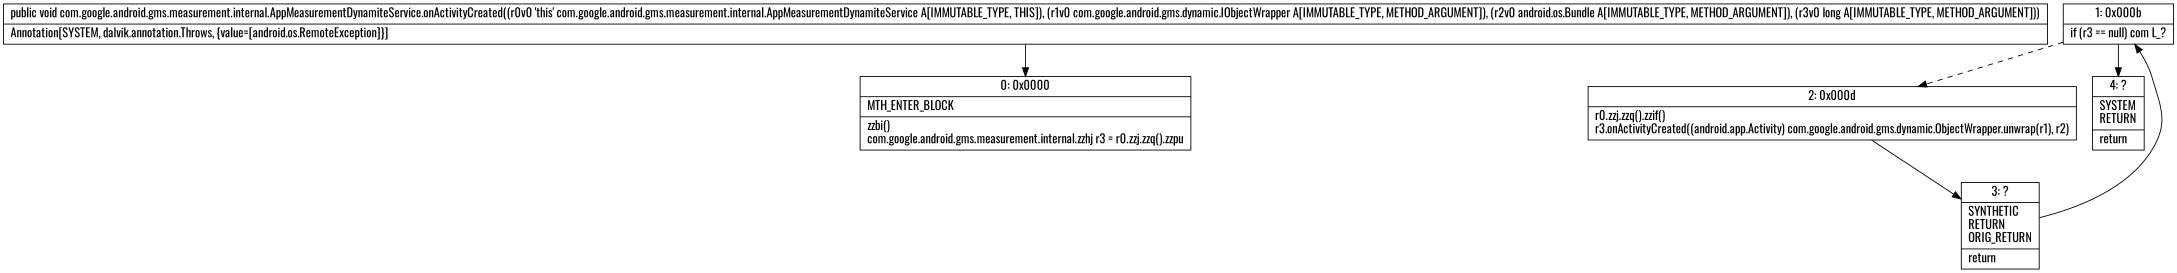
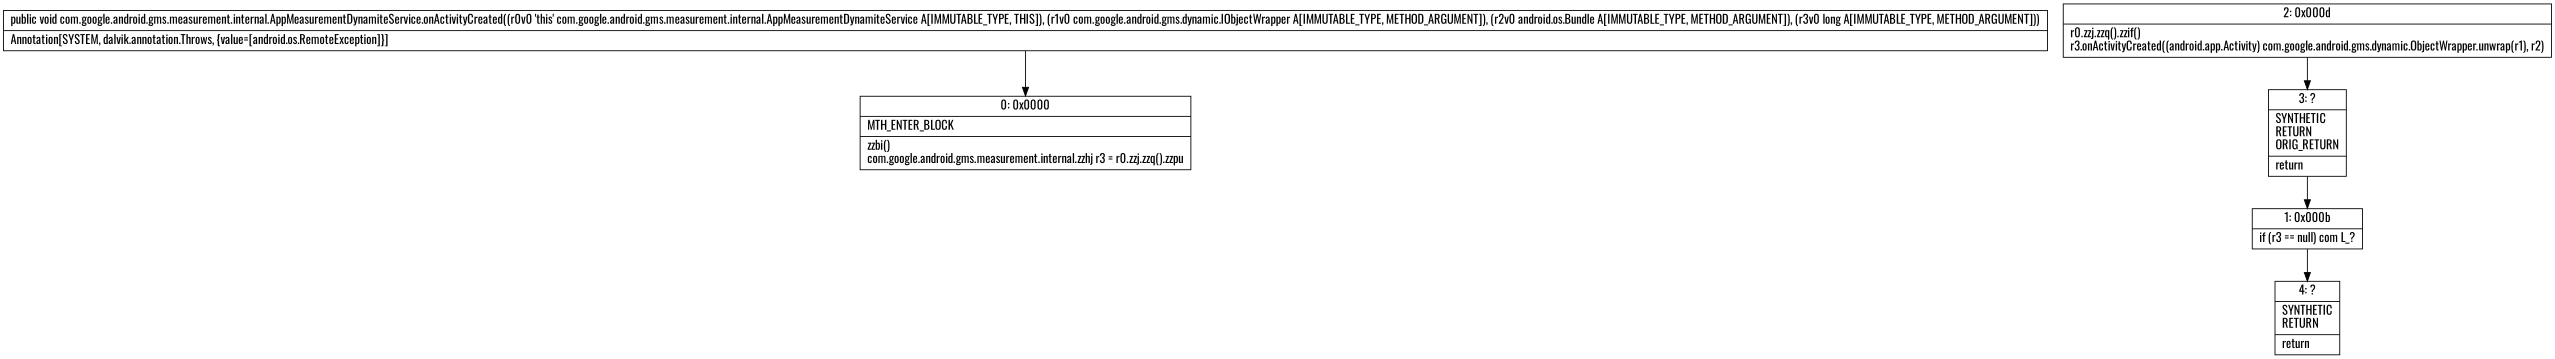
(1995, 63) -> none
(2118, 106) -> (2307, 311)
